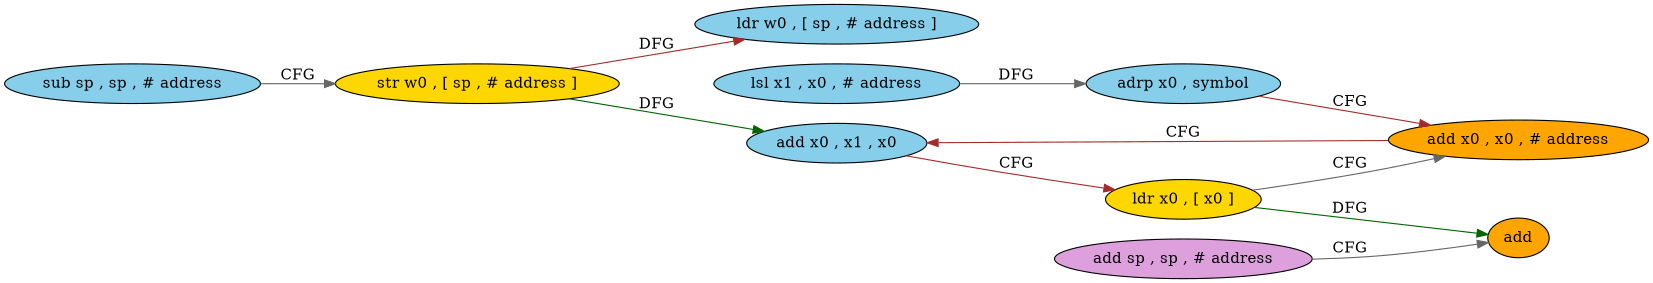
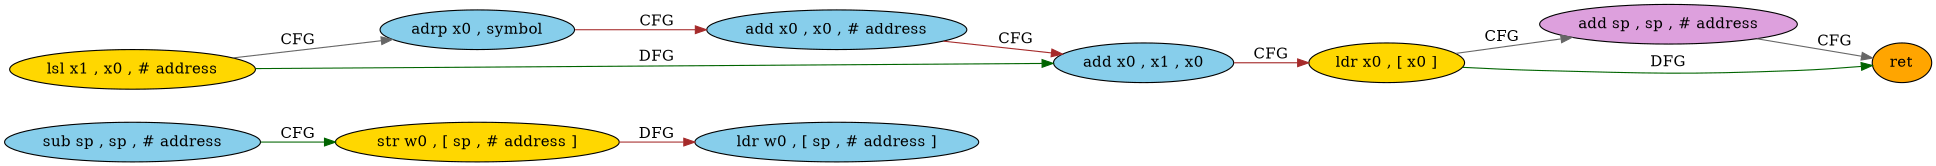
(1017, 75) -> (298, 40)
(293, 84) -> (293, 142)
(837, 84) -> (133, 69)
(661, 114) -> (649, 66)
(1518, 140) -> (837, 30)
(1344, 176) -> (1508, 46)
(1518, 238) -> (1902, 63)
